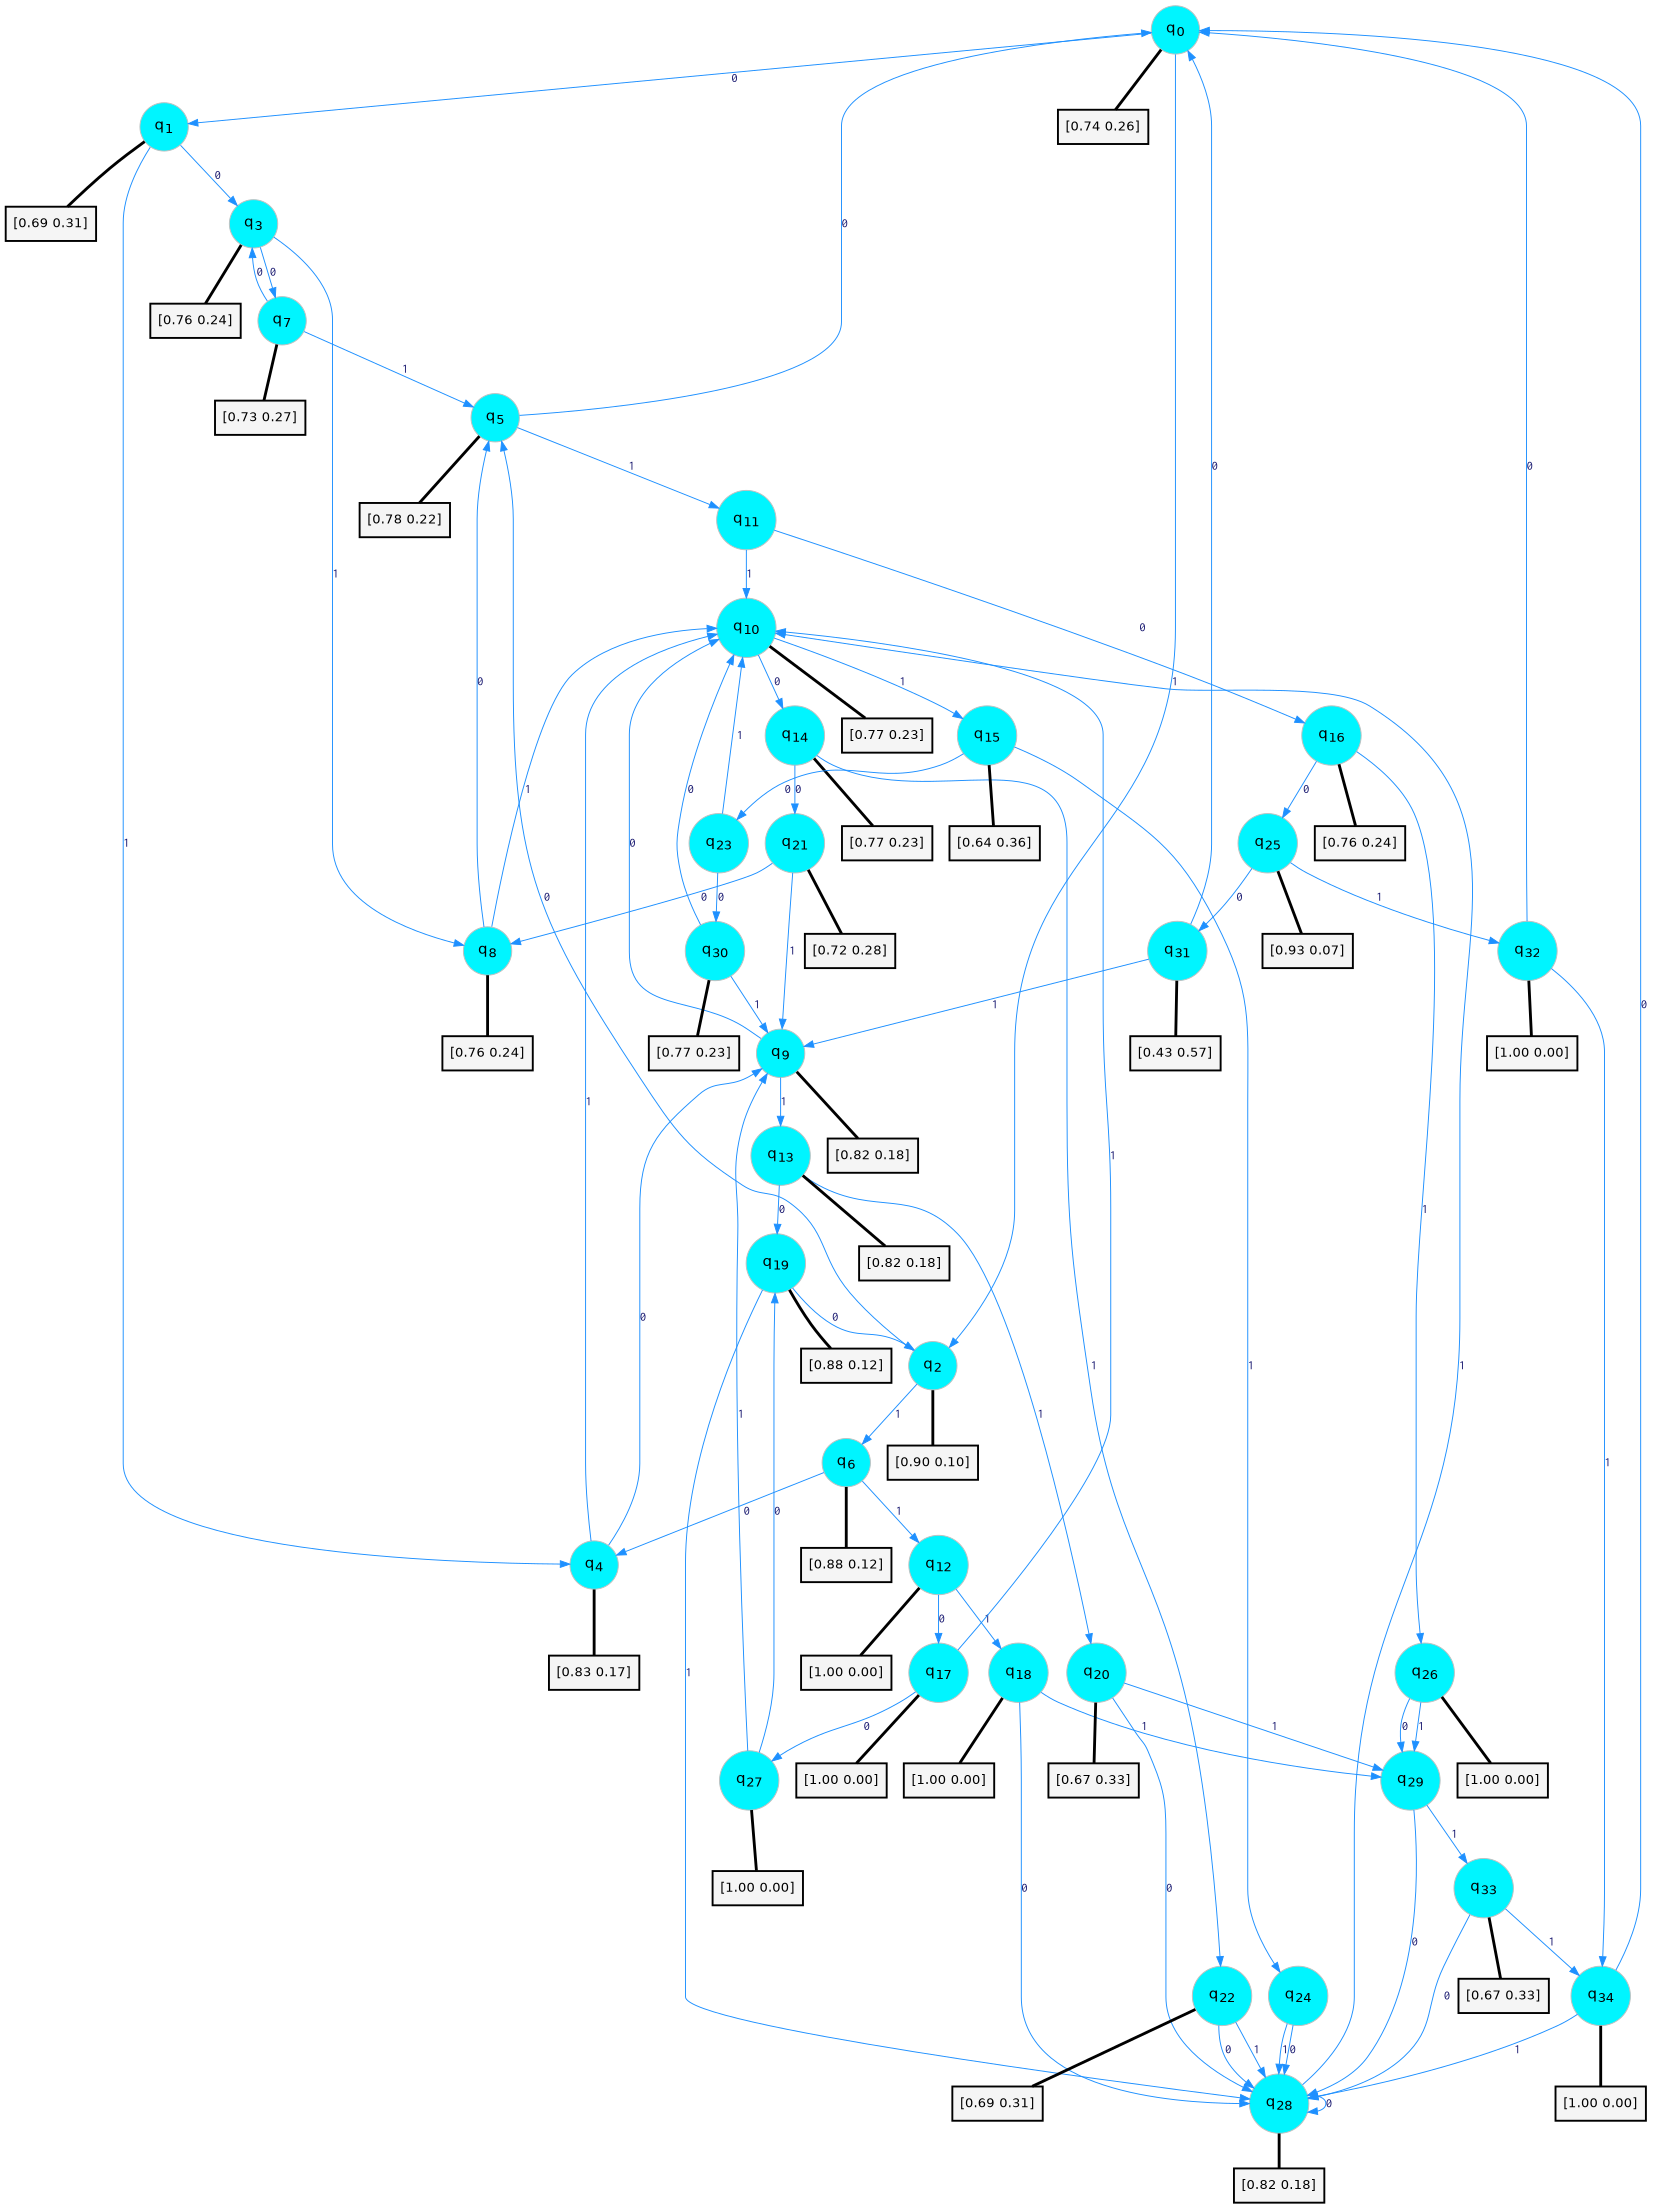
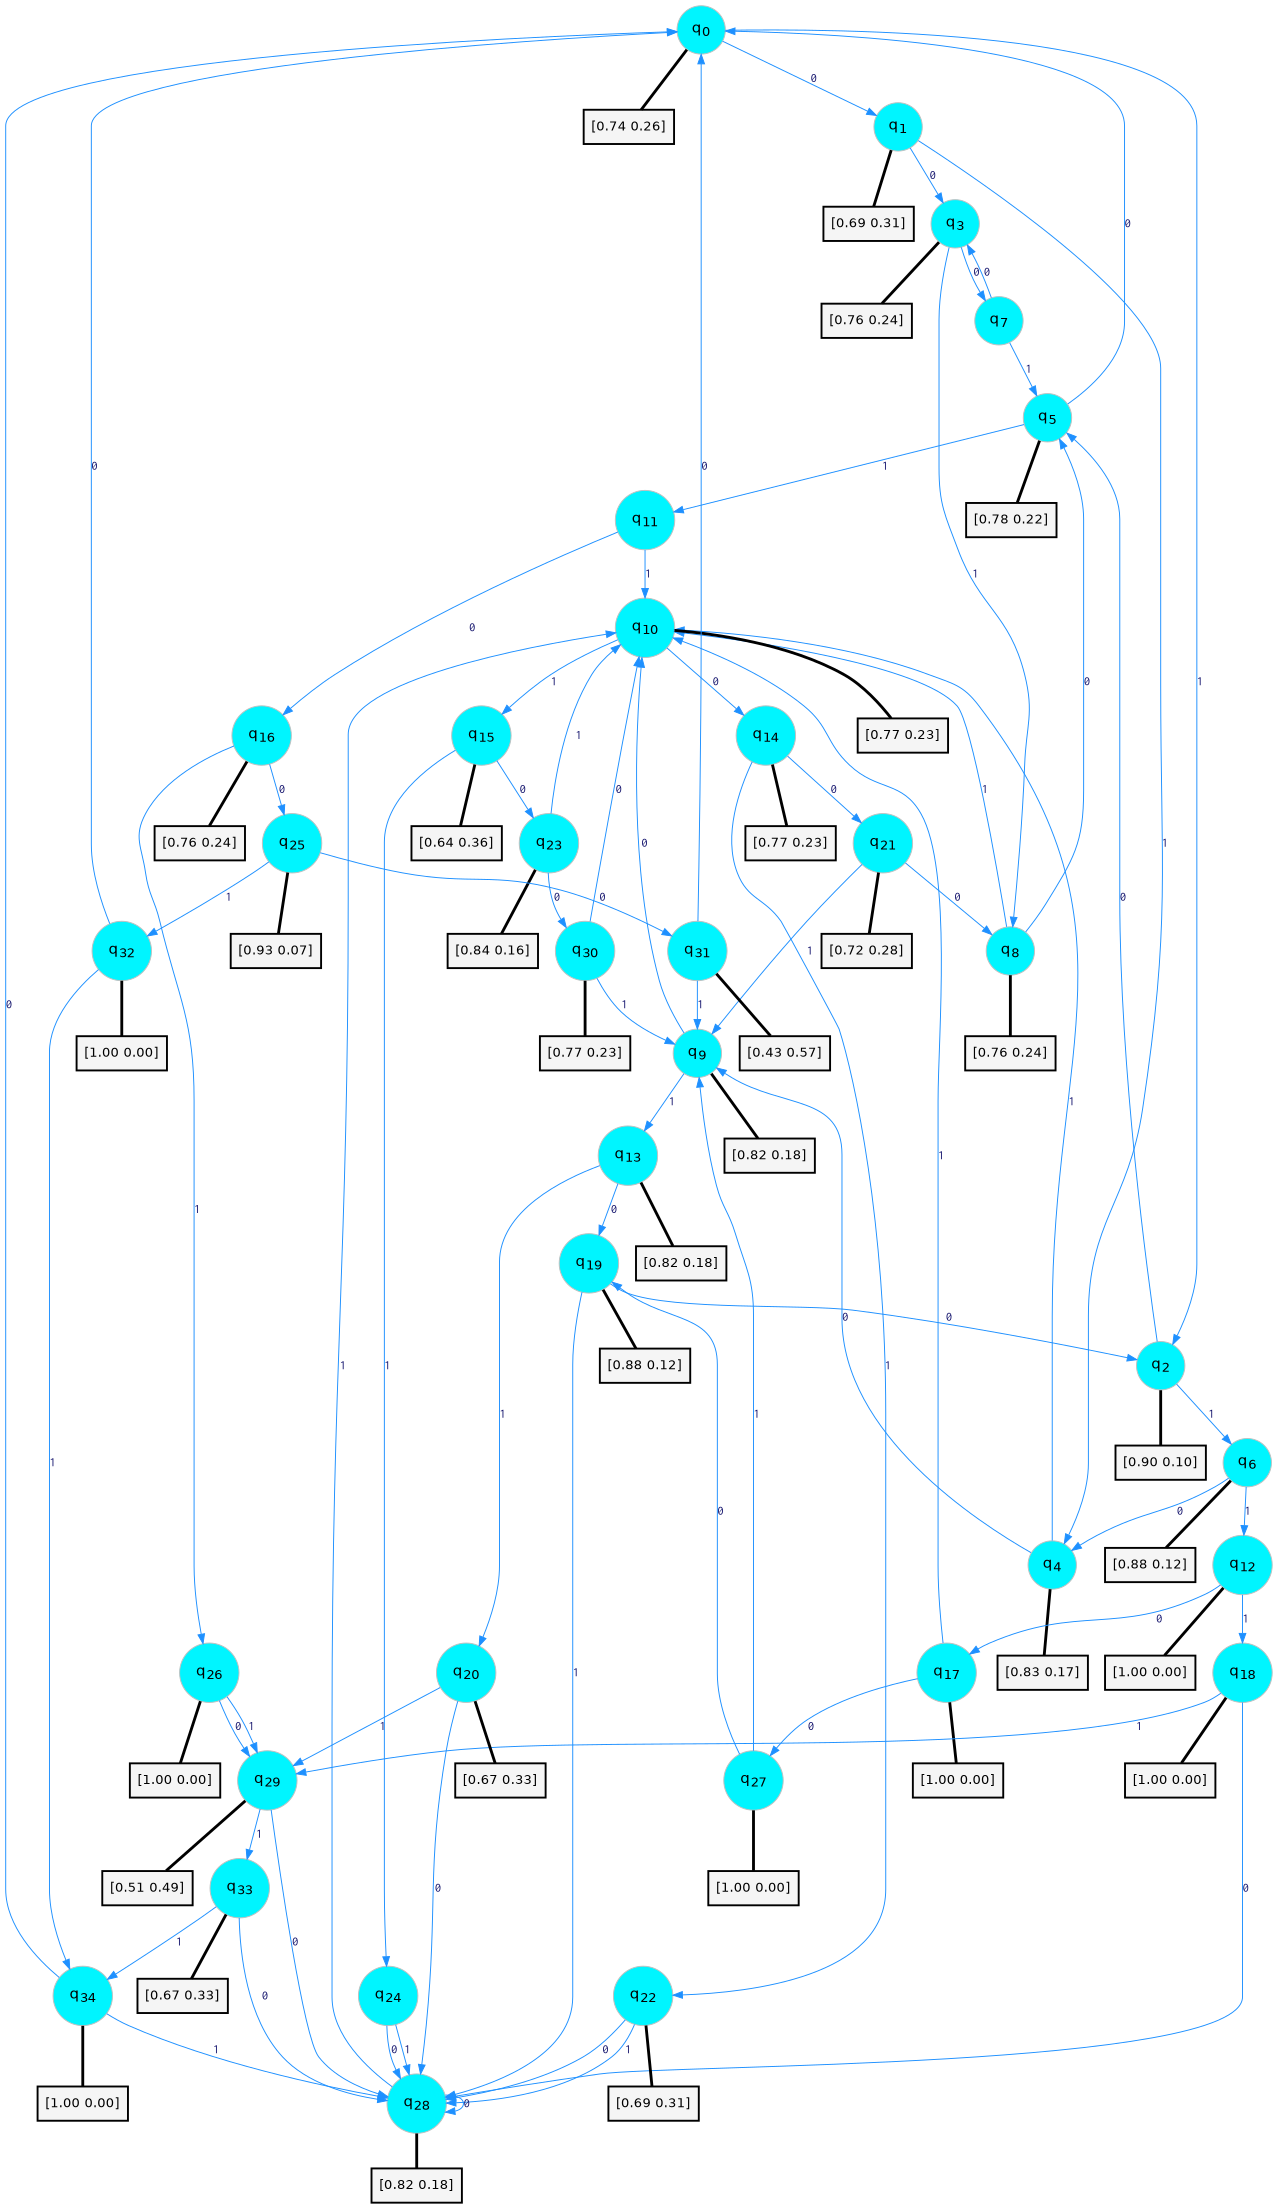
(260, 418) -> none
none -> (493, 951)
none -> (147, 1888)
